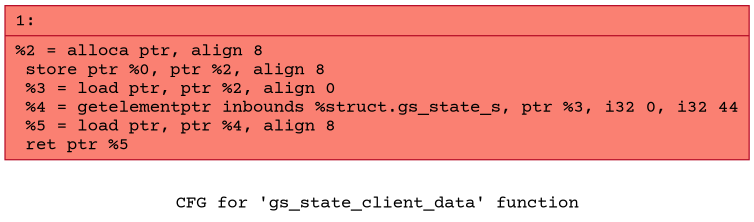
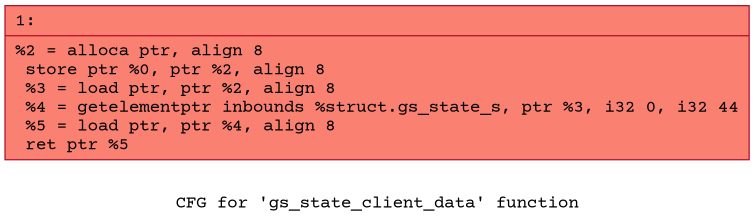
(175, 88) -> (175, 88)
